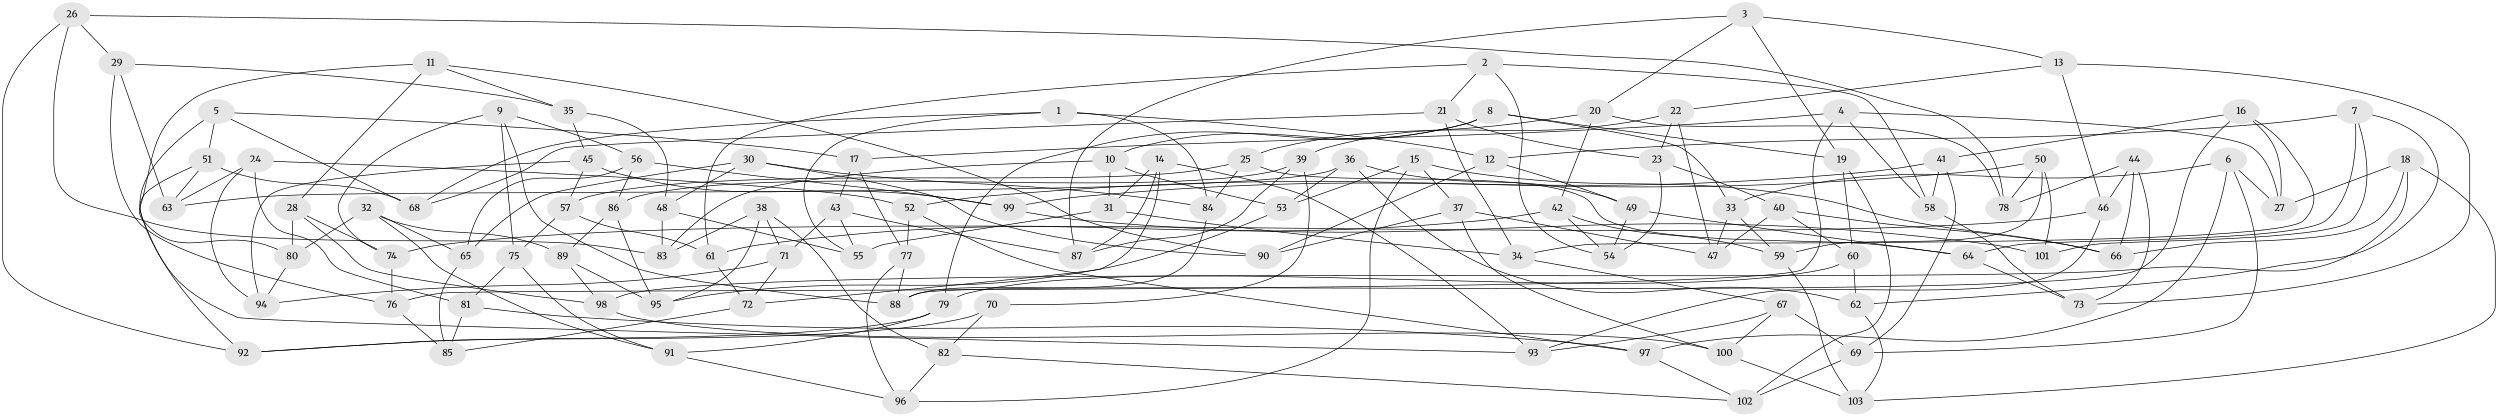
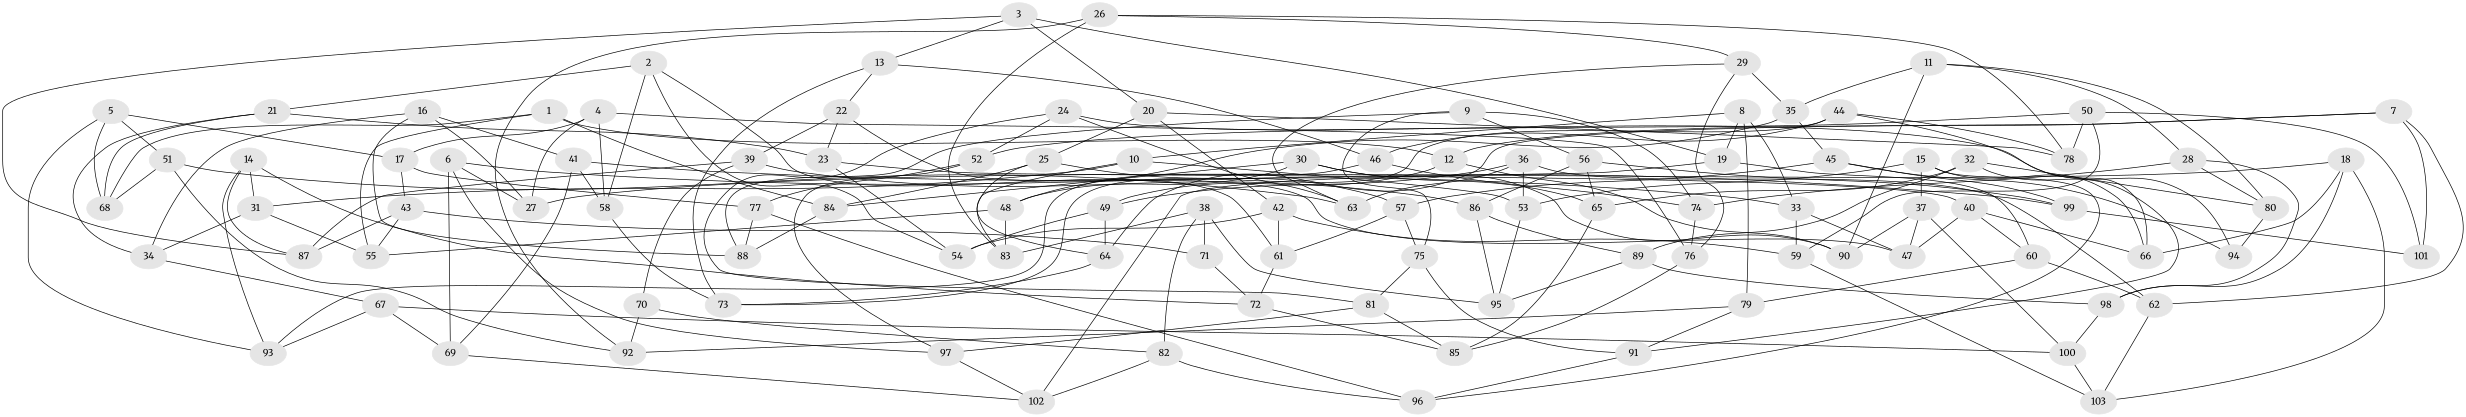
(524, 285) -> none
